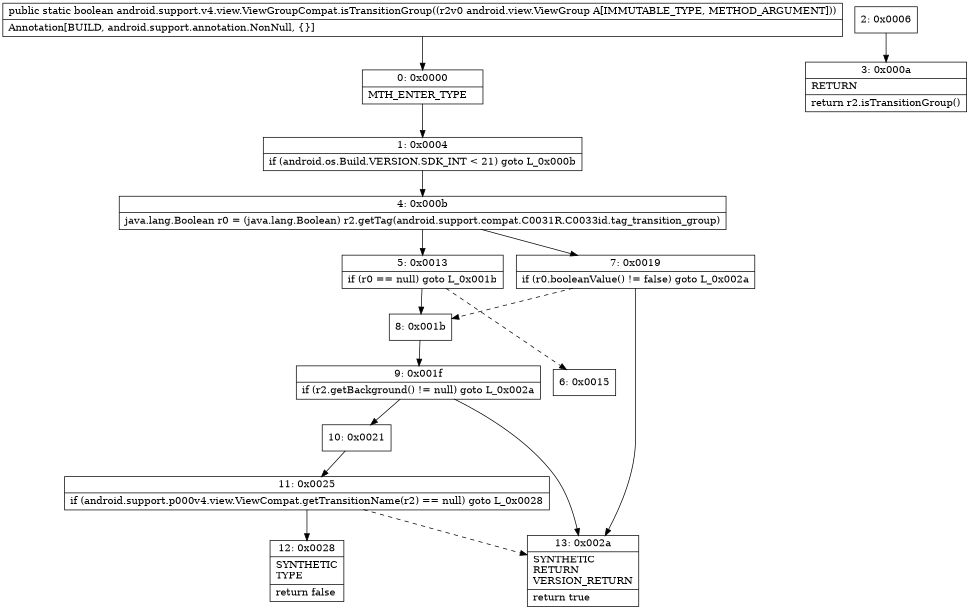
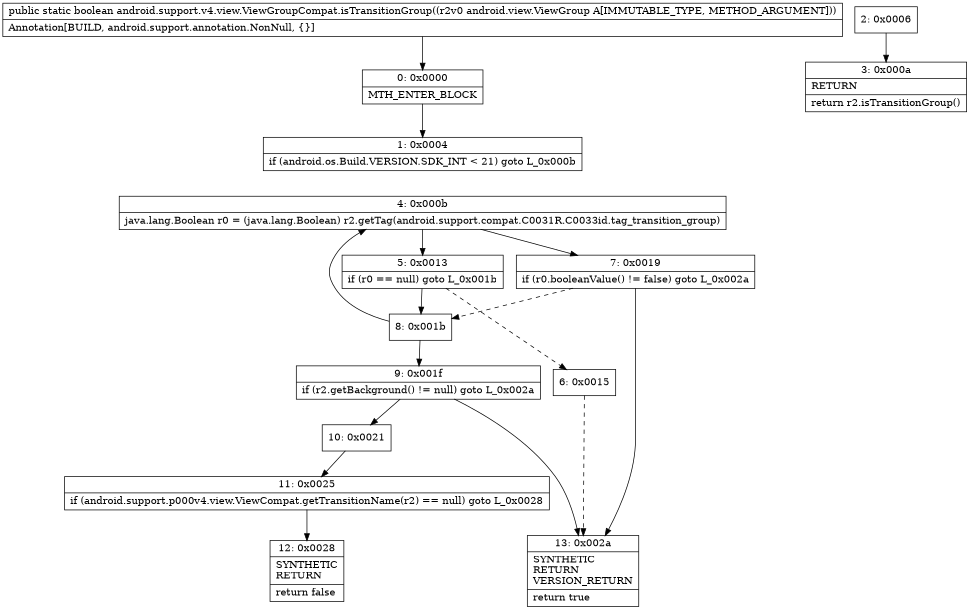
(418, 95) -> (423, 95)
(423, 180) -> (334, 286)
(442, 531) -> (584, 462)
(290, 576) -> (299, 576)
